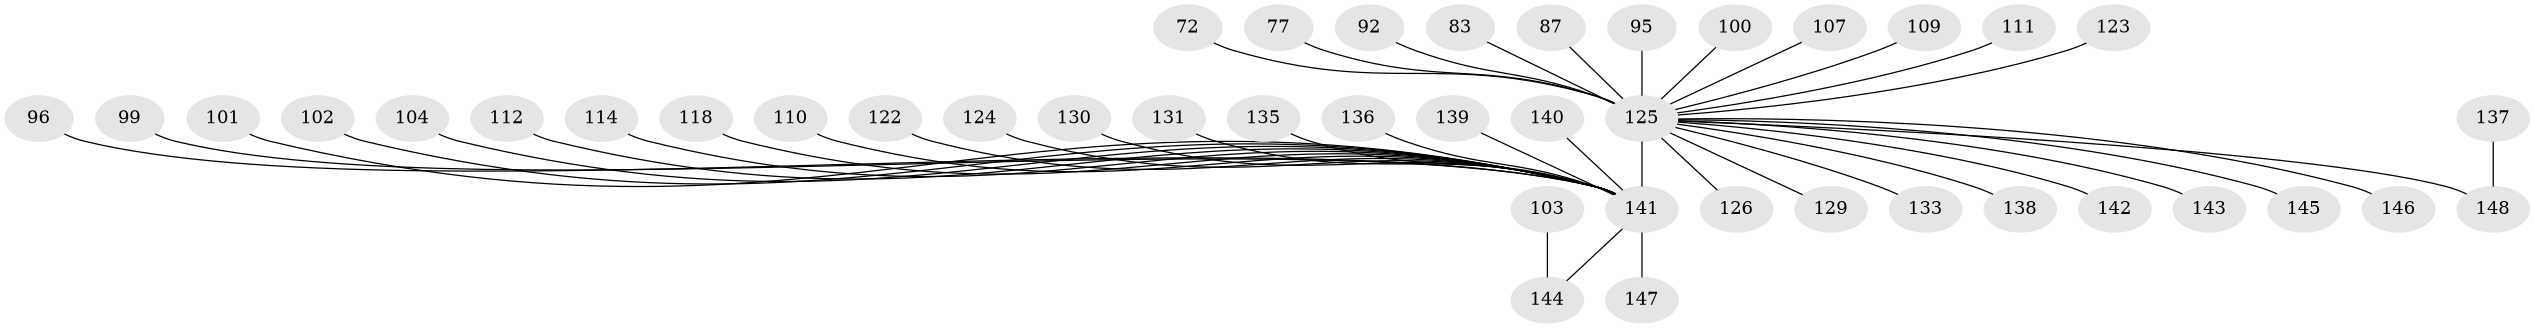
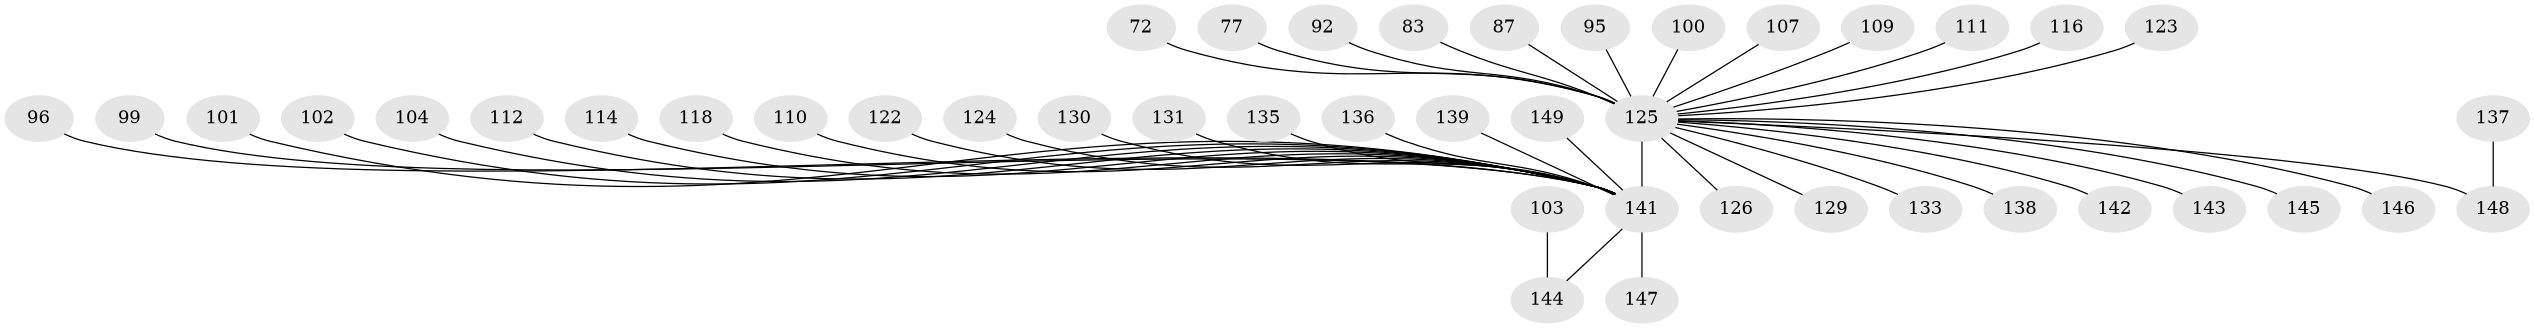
none -> (2067, 28)
(1547, 119) -> (1547, 119)
